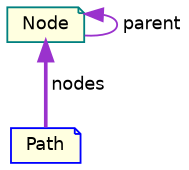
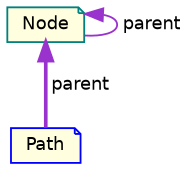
(76, 85) -> (78, 85)
